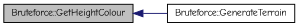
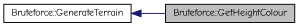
(155, 13) -> (153, 13)
